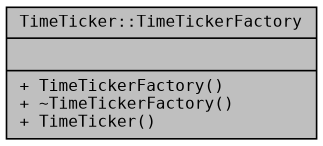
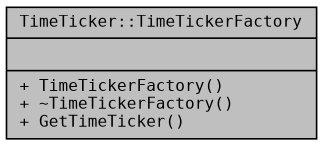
(88, 122) -> (103, 122)
